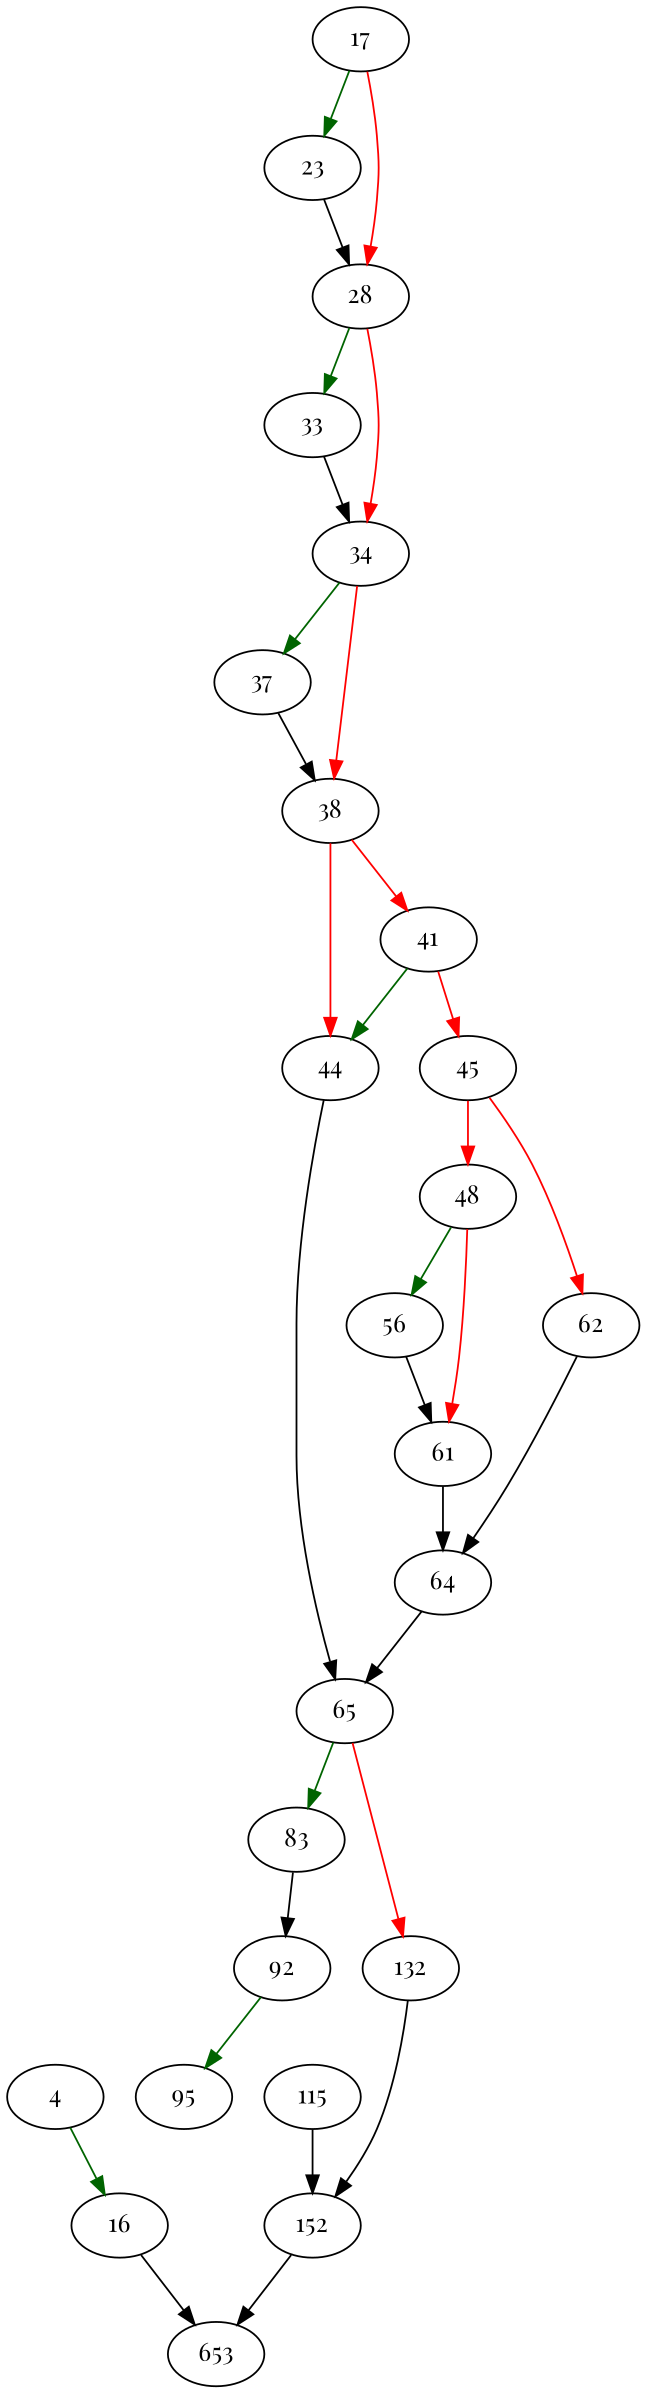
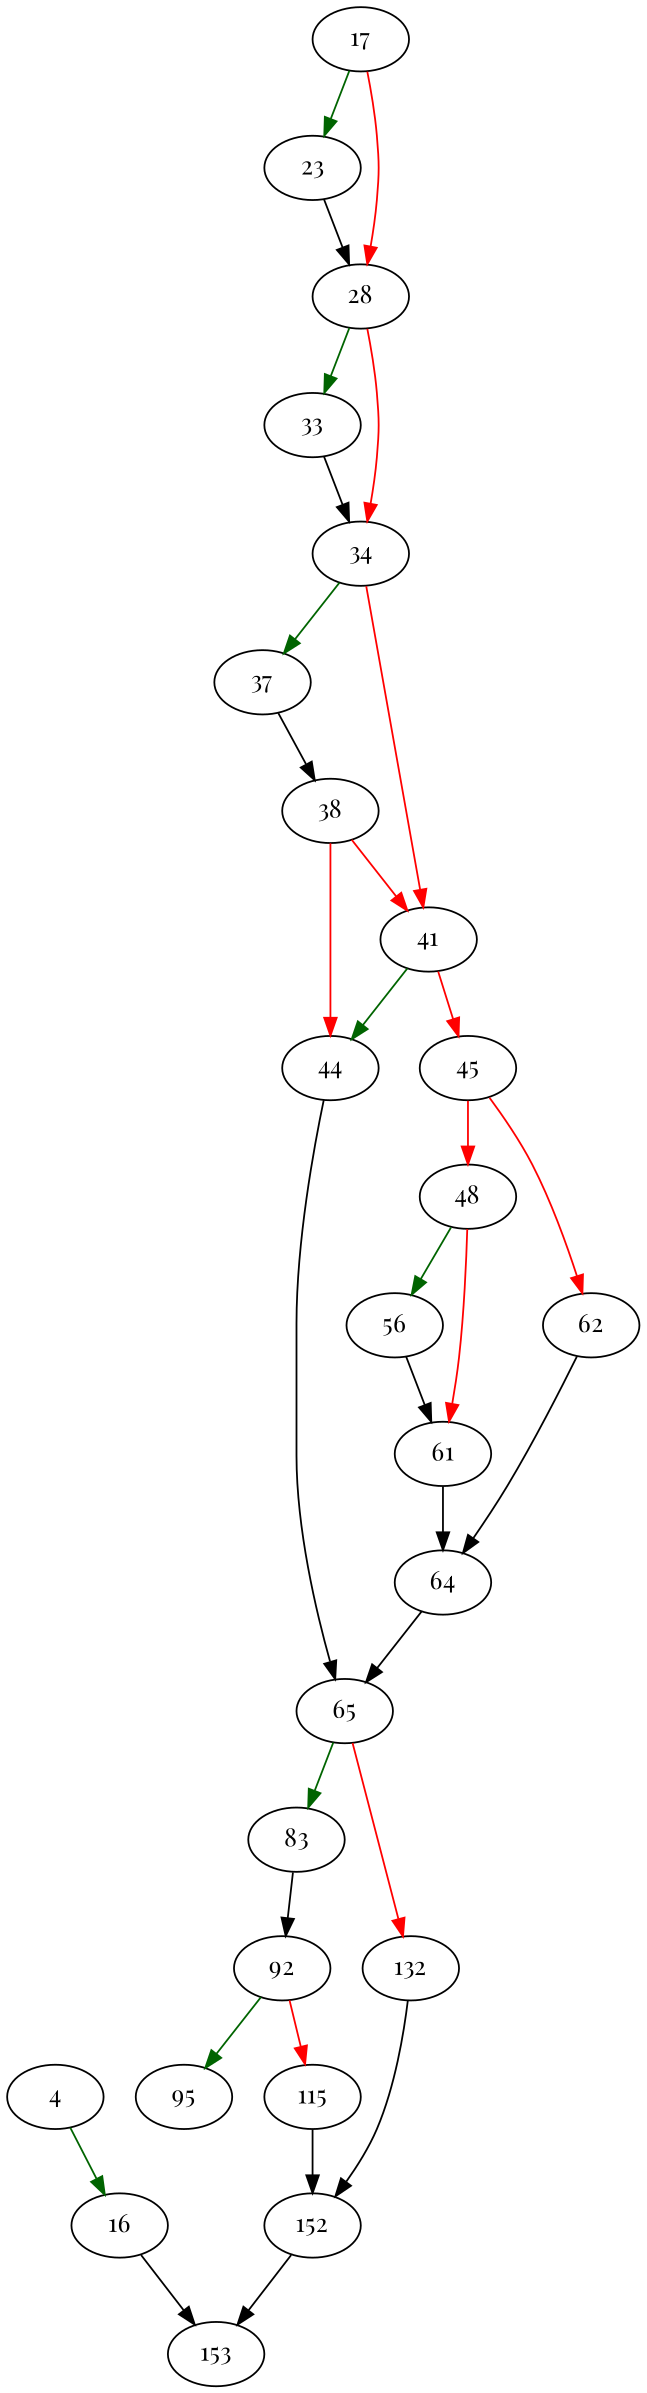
(347, 673) -> (393, 738)
none -> (295, 2024)
(216, 2354) -> (216, 2354)
